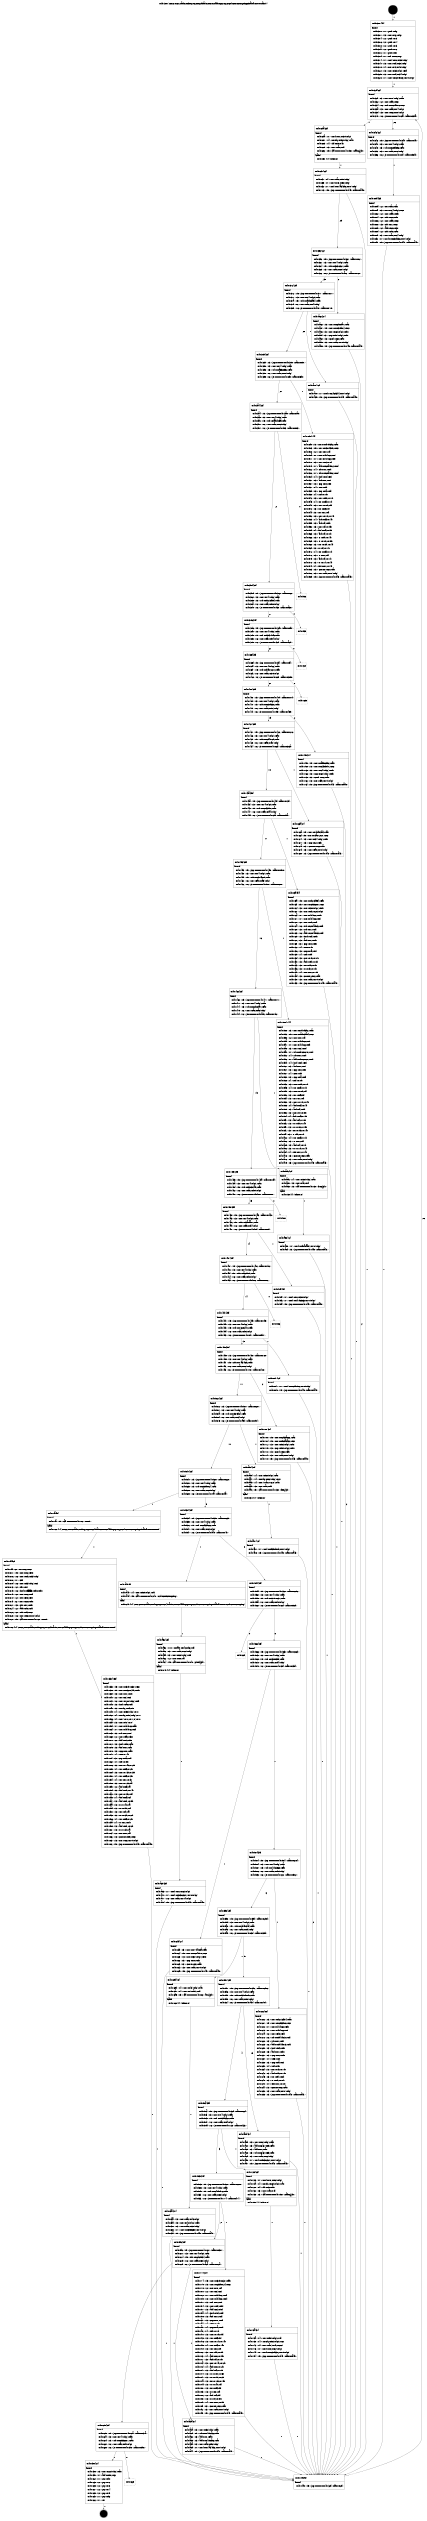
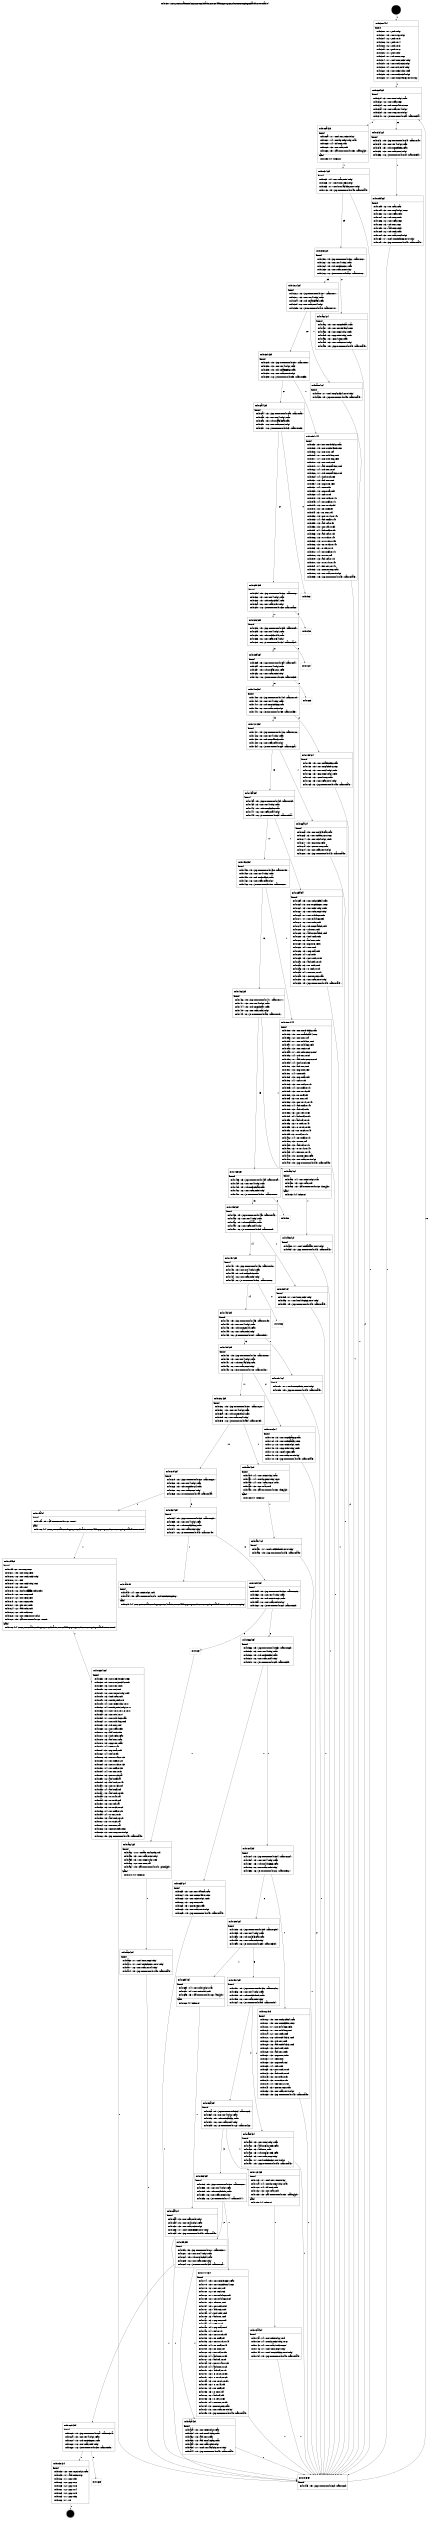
(181, 1622) -> (173, 1747)
(252, 2053) -> (256, 2053)
